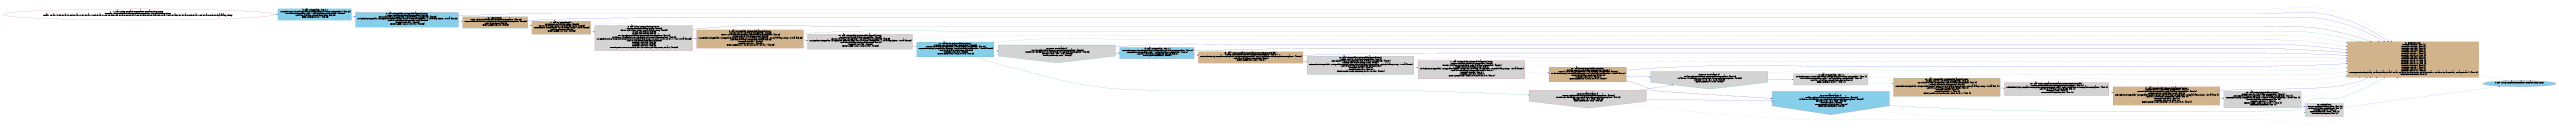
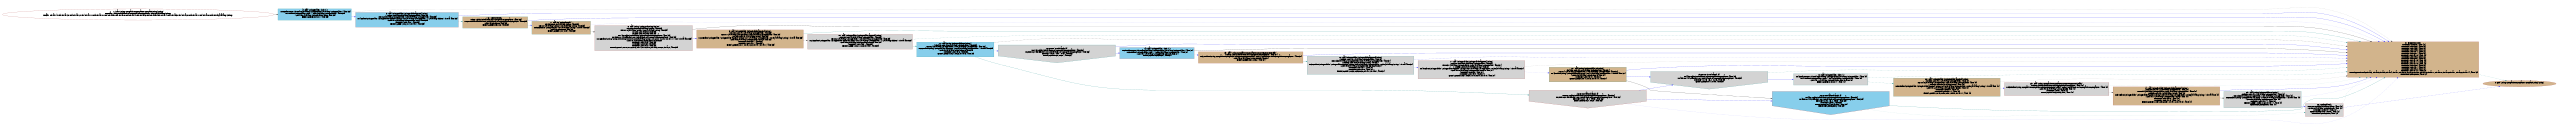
(2520, 84) -> (2520, 84)
